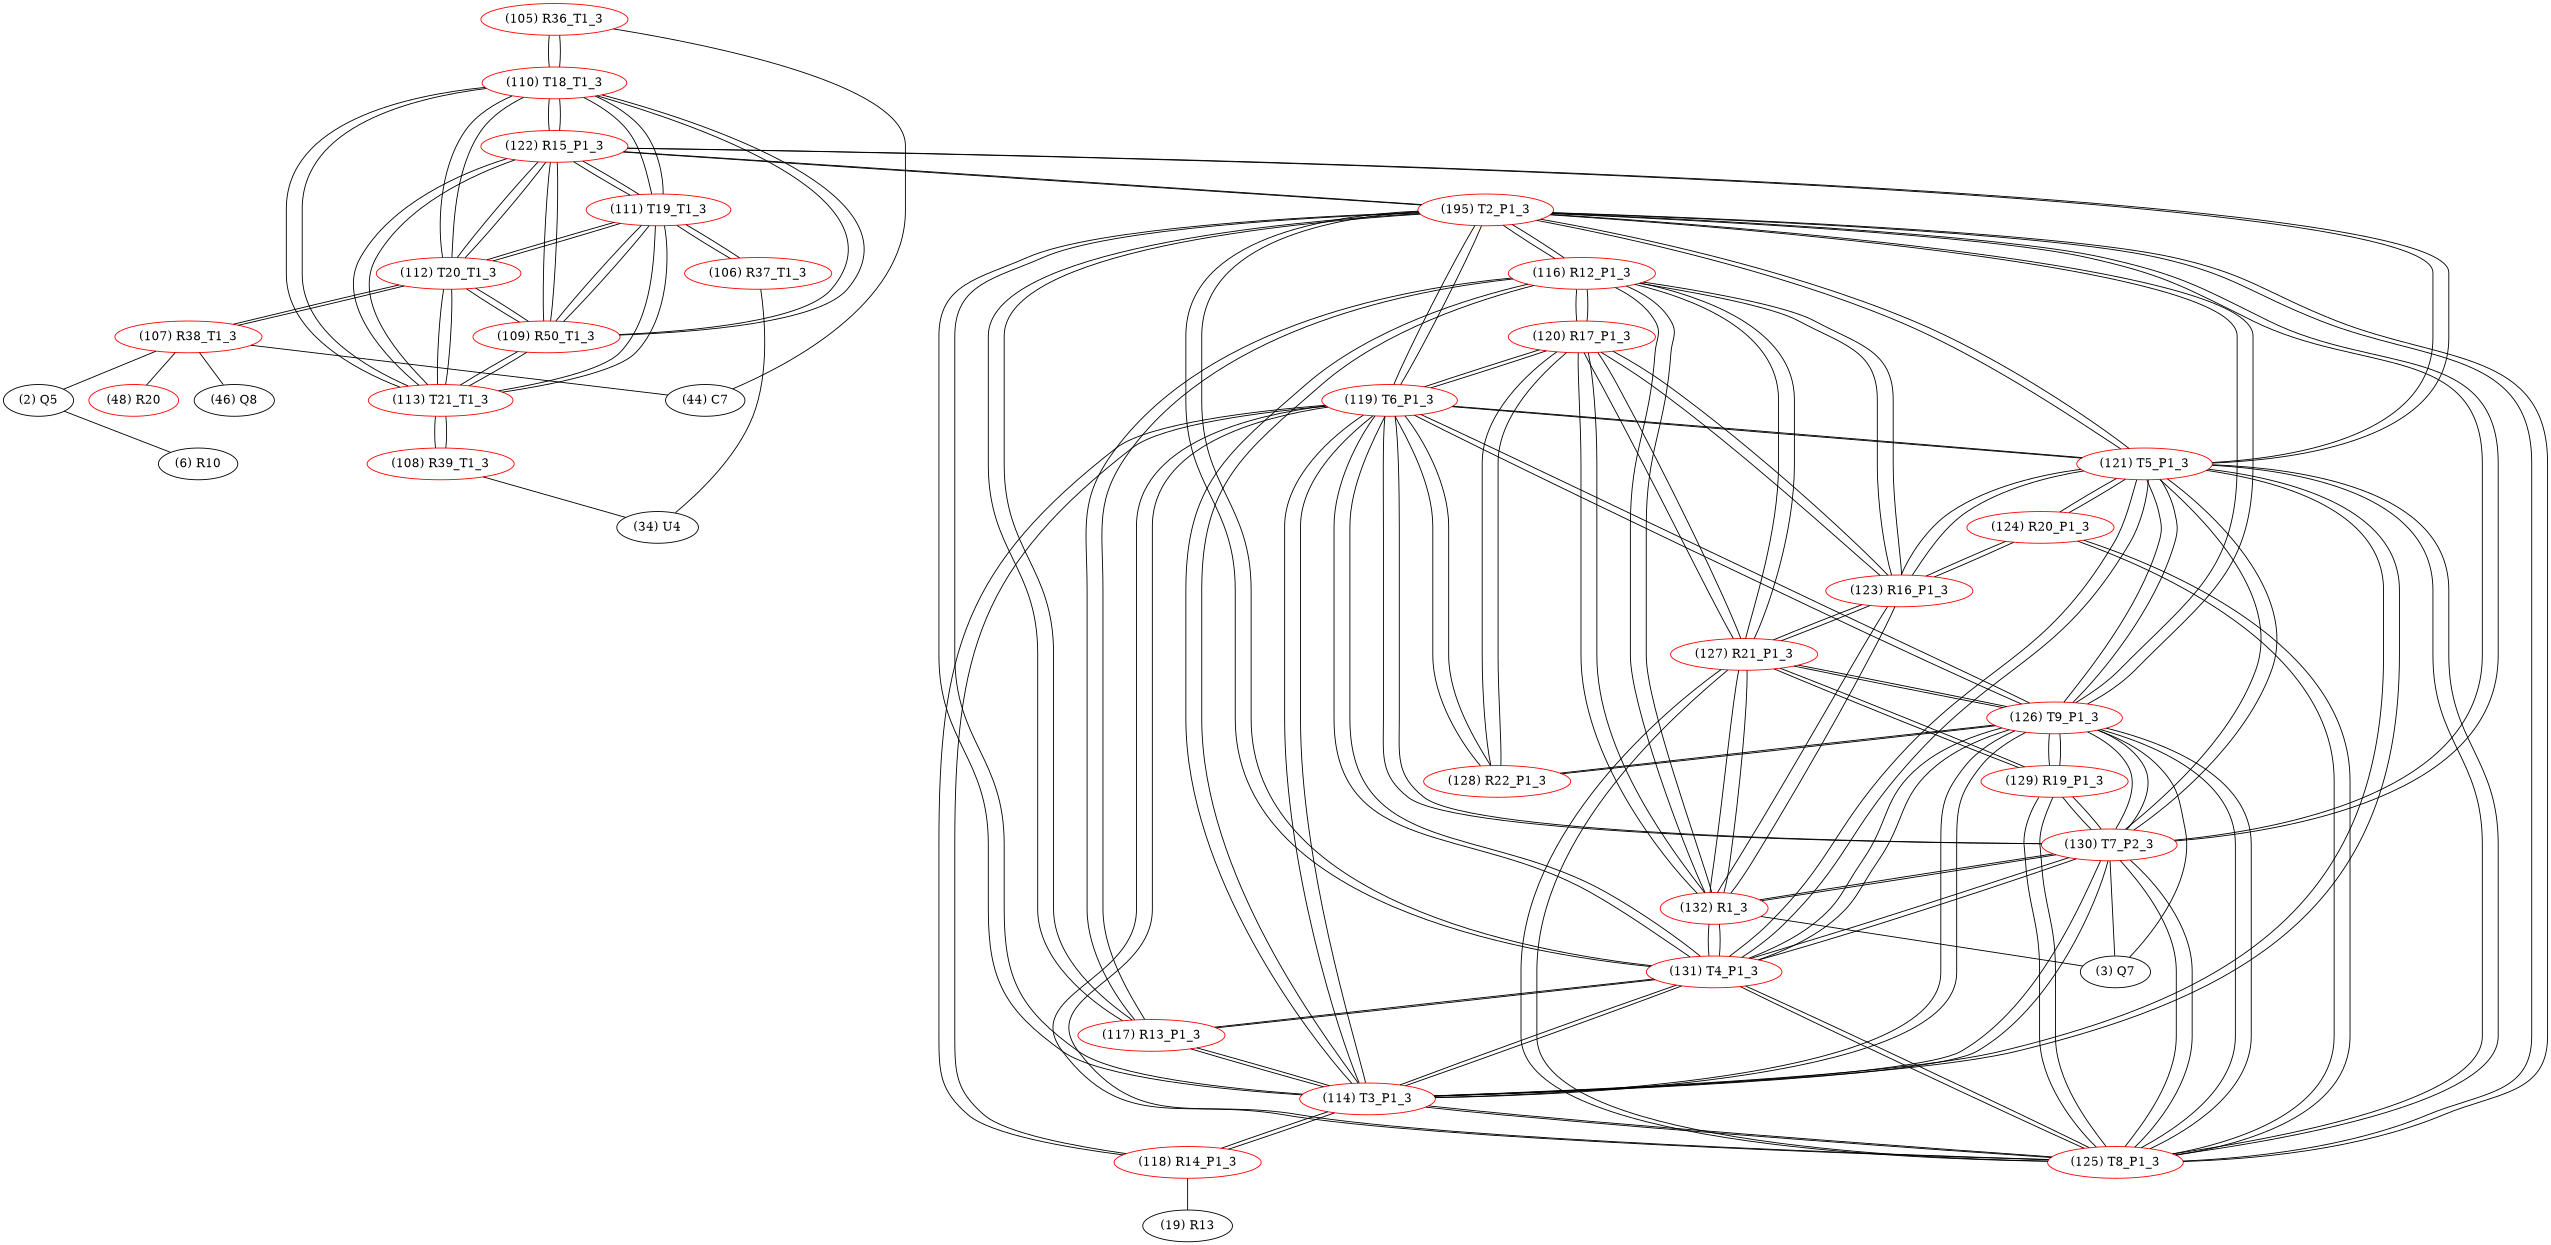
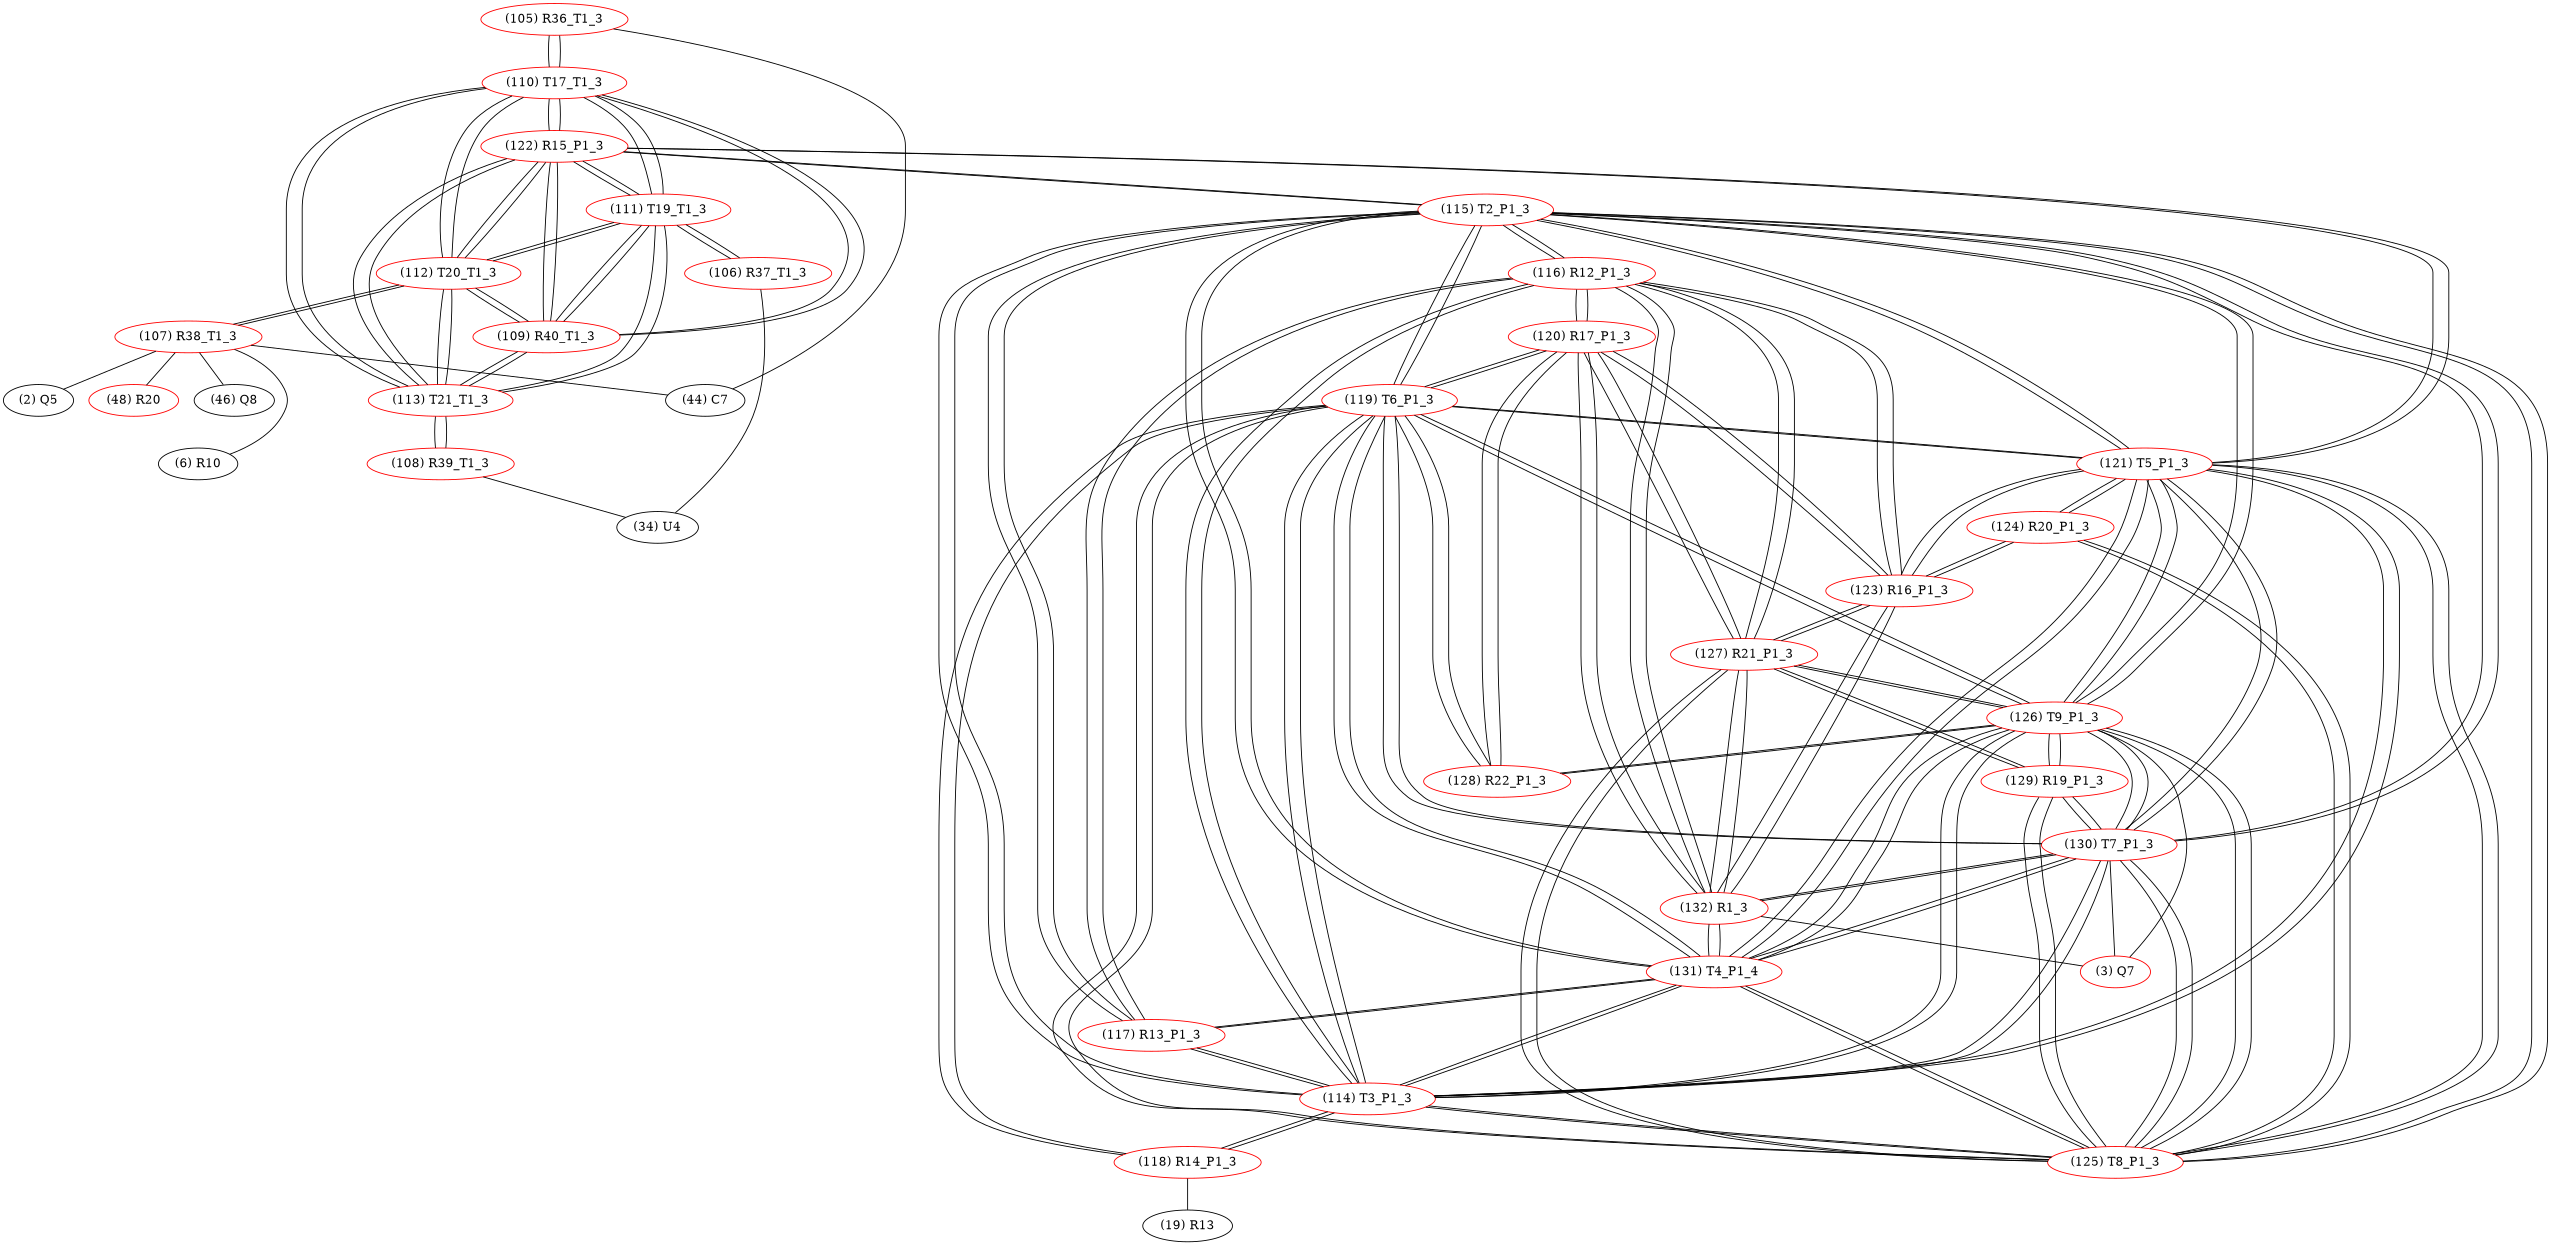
(554, 83) -> (554, 83)
(1486, 210) -> (1486, 210)
(546, 337) -> (546, 337)
(117, 432) -> (287, 403)
(2109, 845) -> (2109, 845)
(1714, 972) -> (1714, 972)
(2115, 972) -> (2115, 972)
